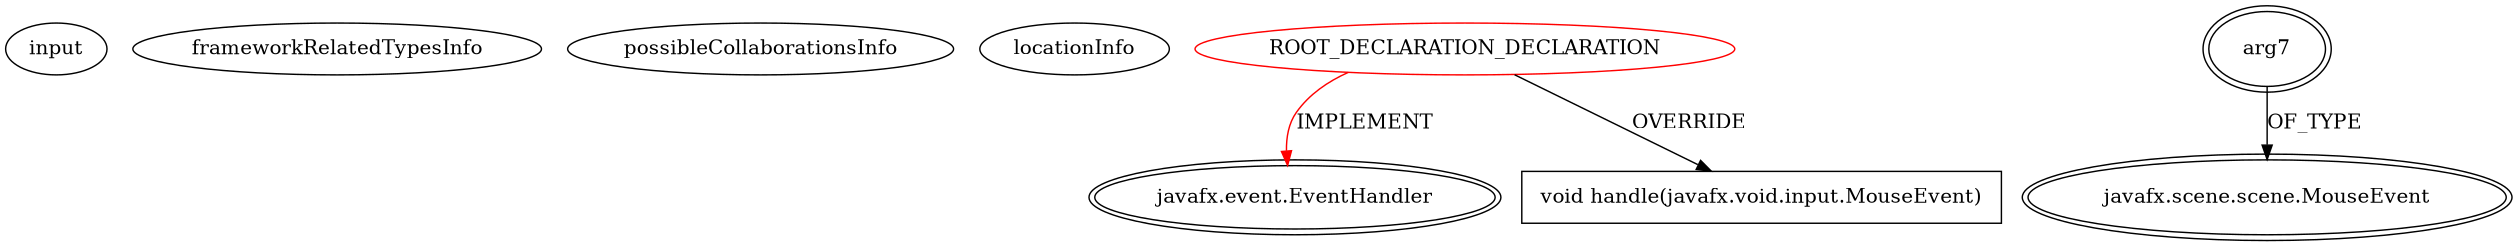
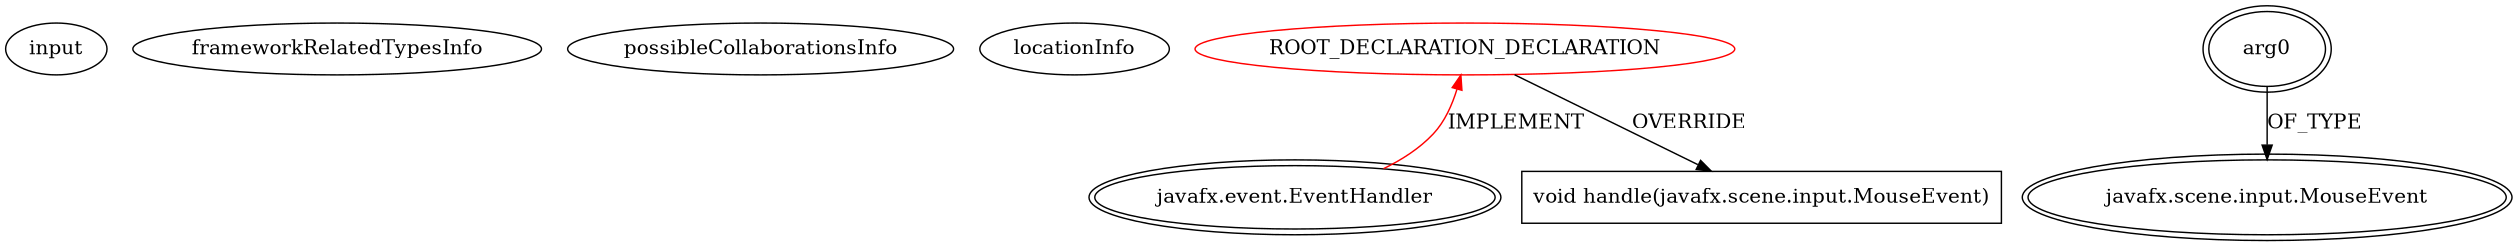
(2267, 49) -> (2267, 49)
(1305, 102) -> (1430, 137)
(1762, 197) -> (1762, 197)
(2267, 197) -> (2267, 197)
